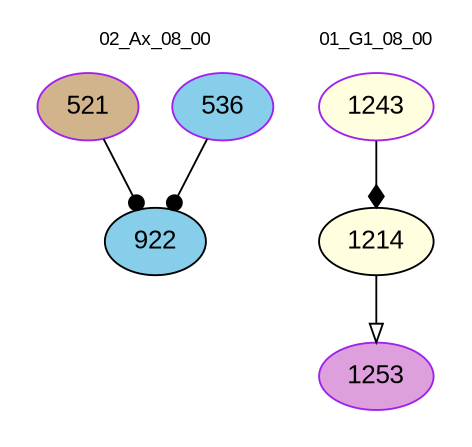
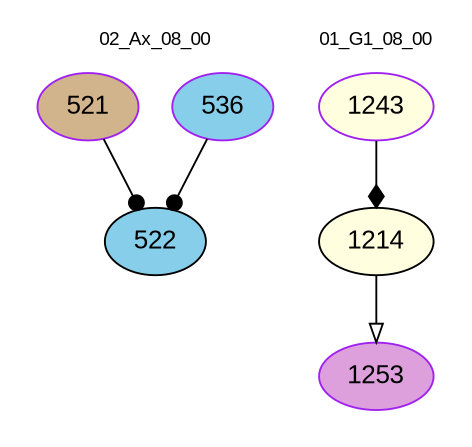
(155, 242) -> (155, 242)
